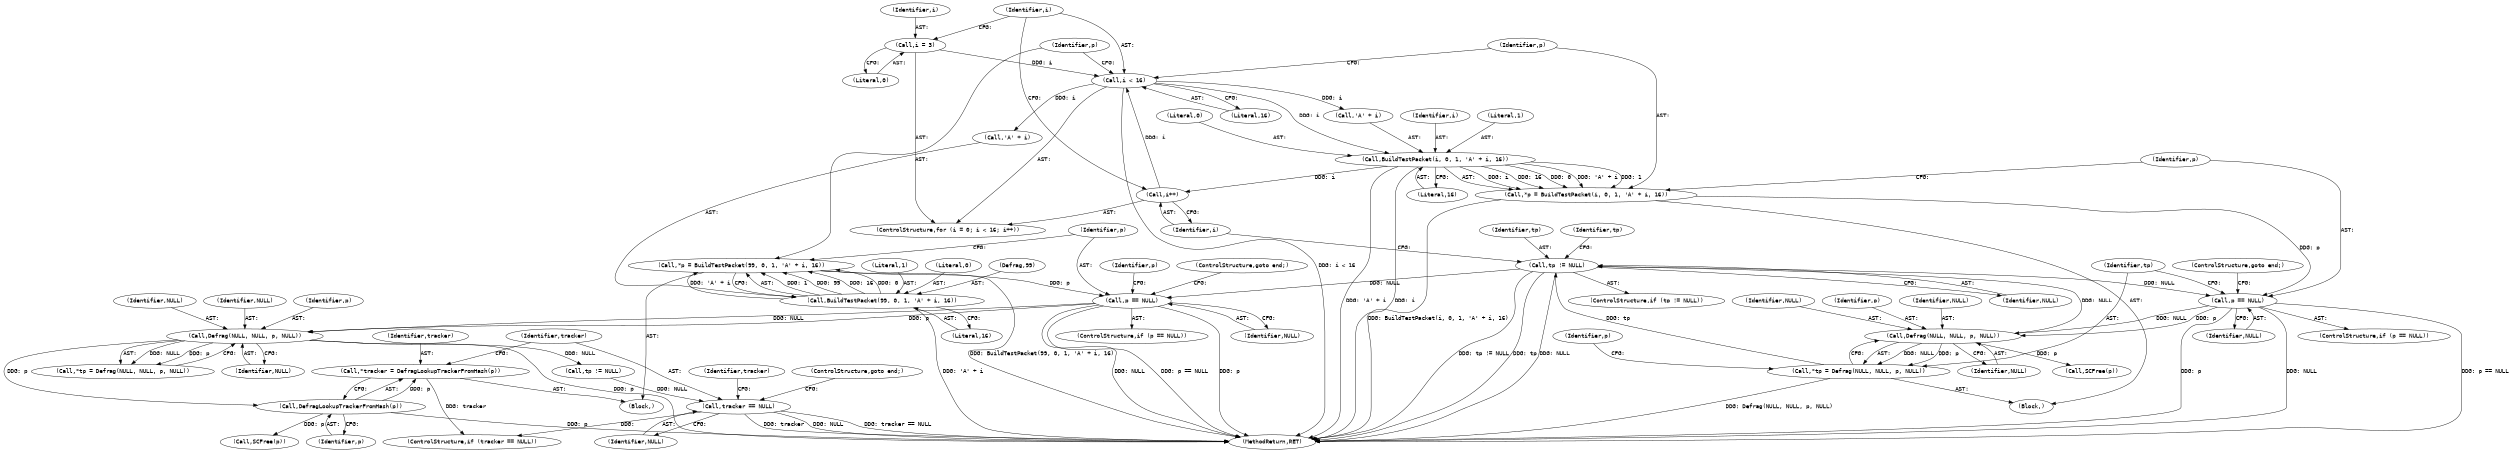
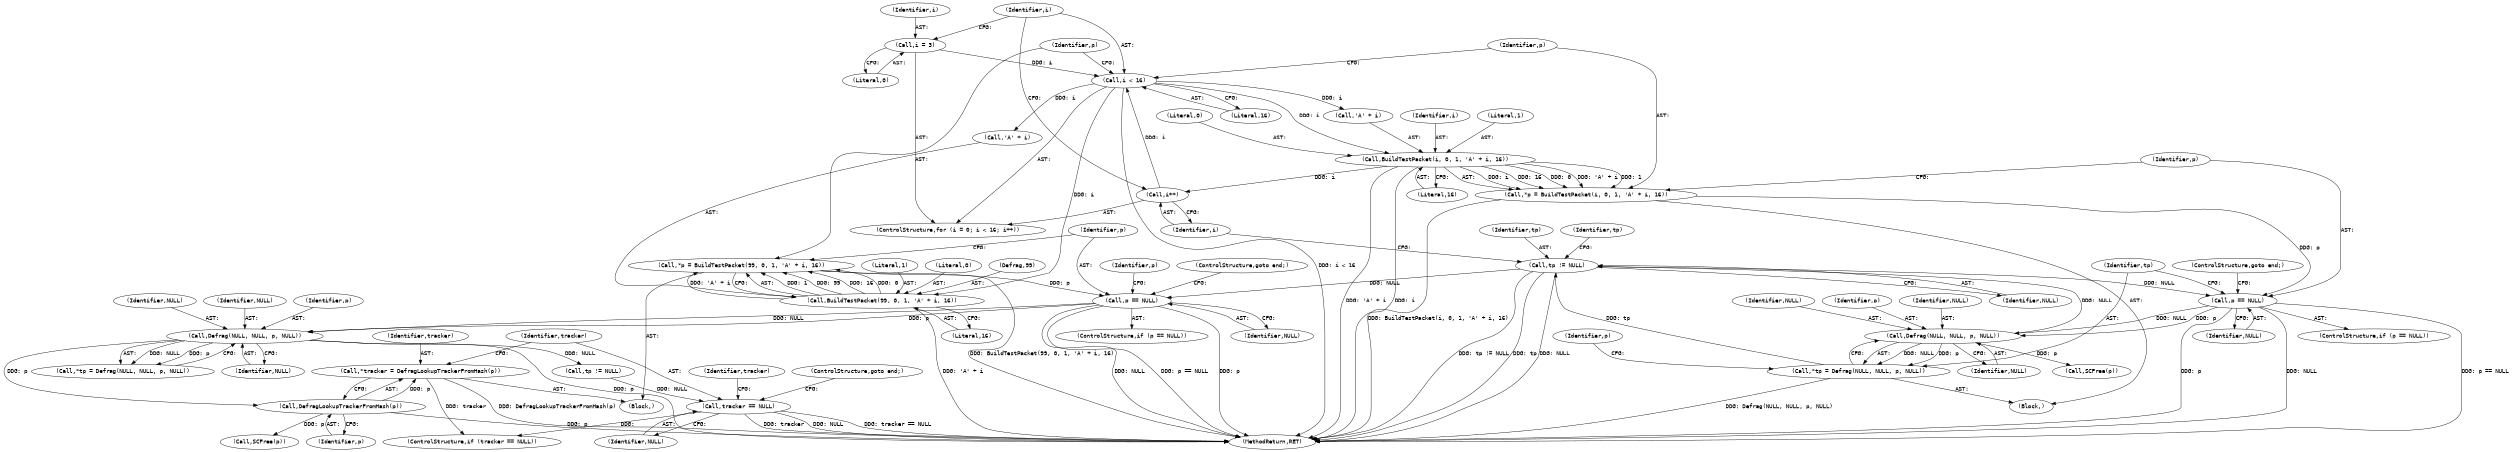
none -> (1062, 233)
(1647, 301) -> none
none -> (768, 432)
